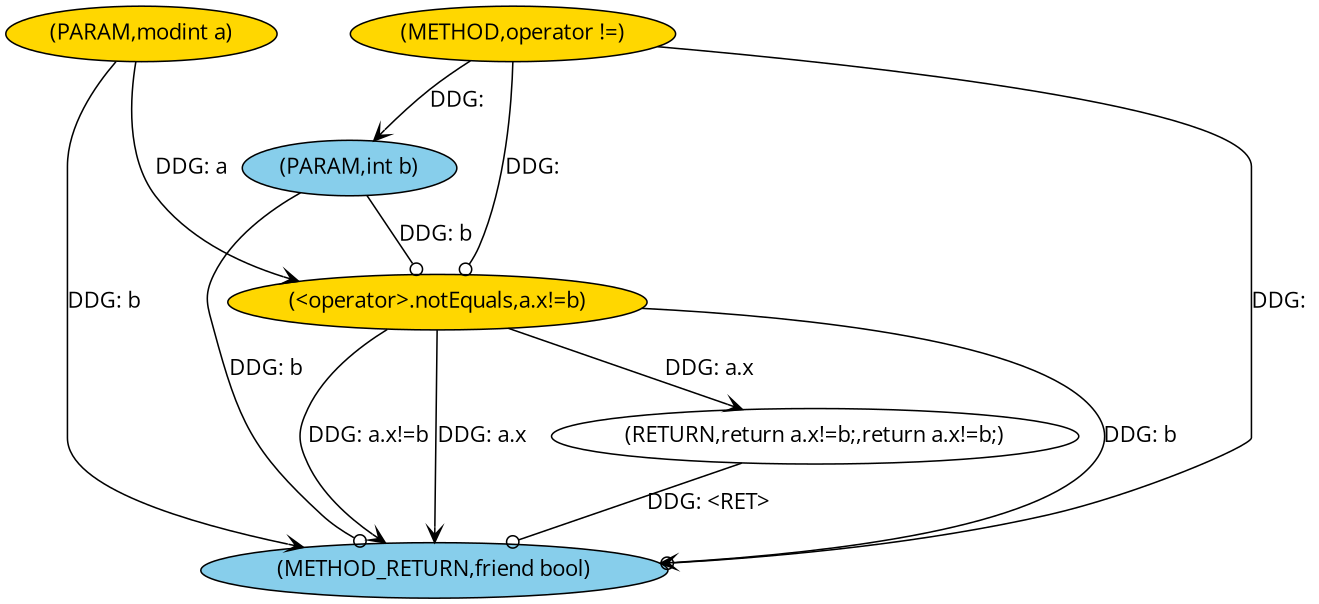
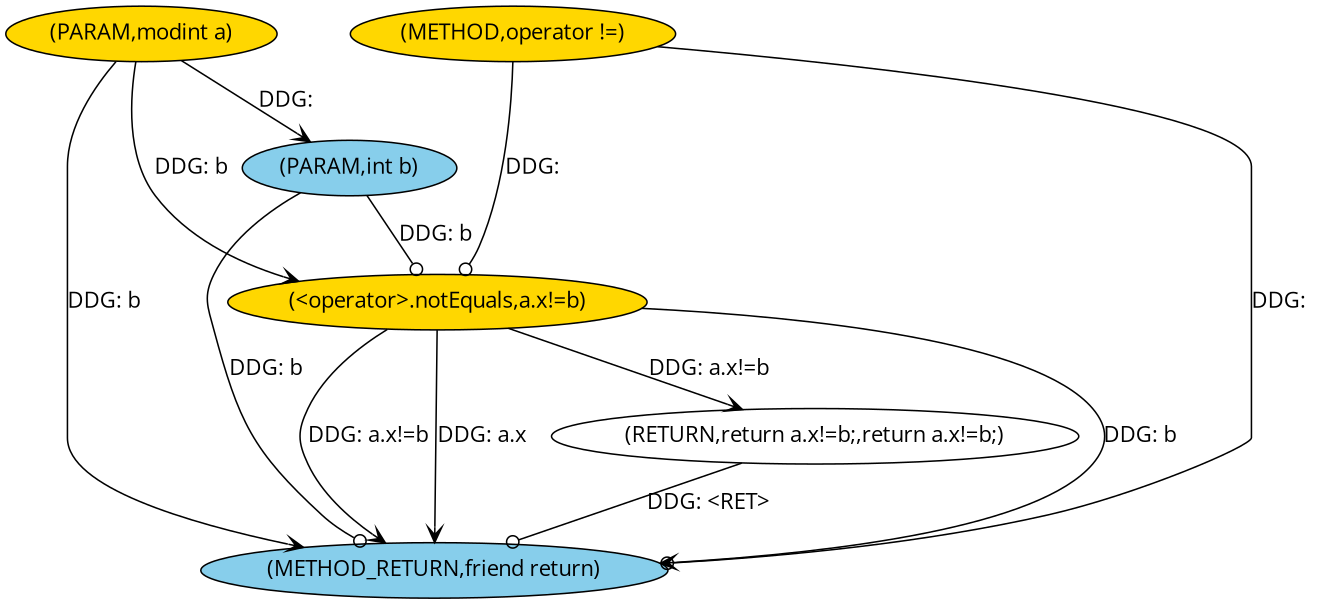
(426, 93) -> (239, 97)
(192, 168) -> (192, 168)
(710, 369) -> (710, 369)
(434, 570) -> (434, 570)
